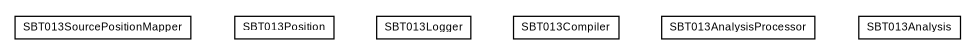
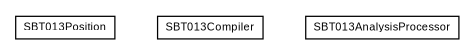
(103, 28) -> none
(423, 28) -> none
(909, 28) -> none
